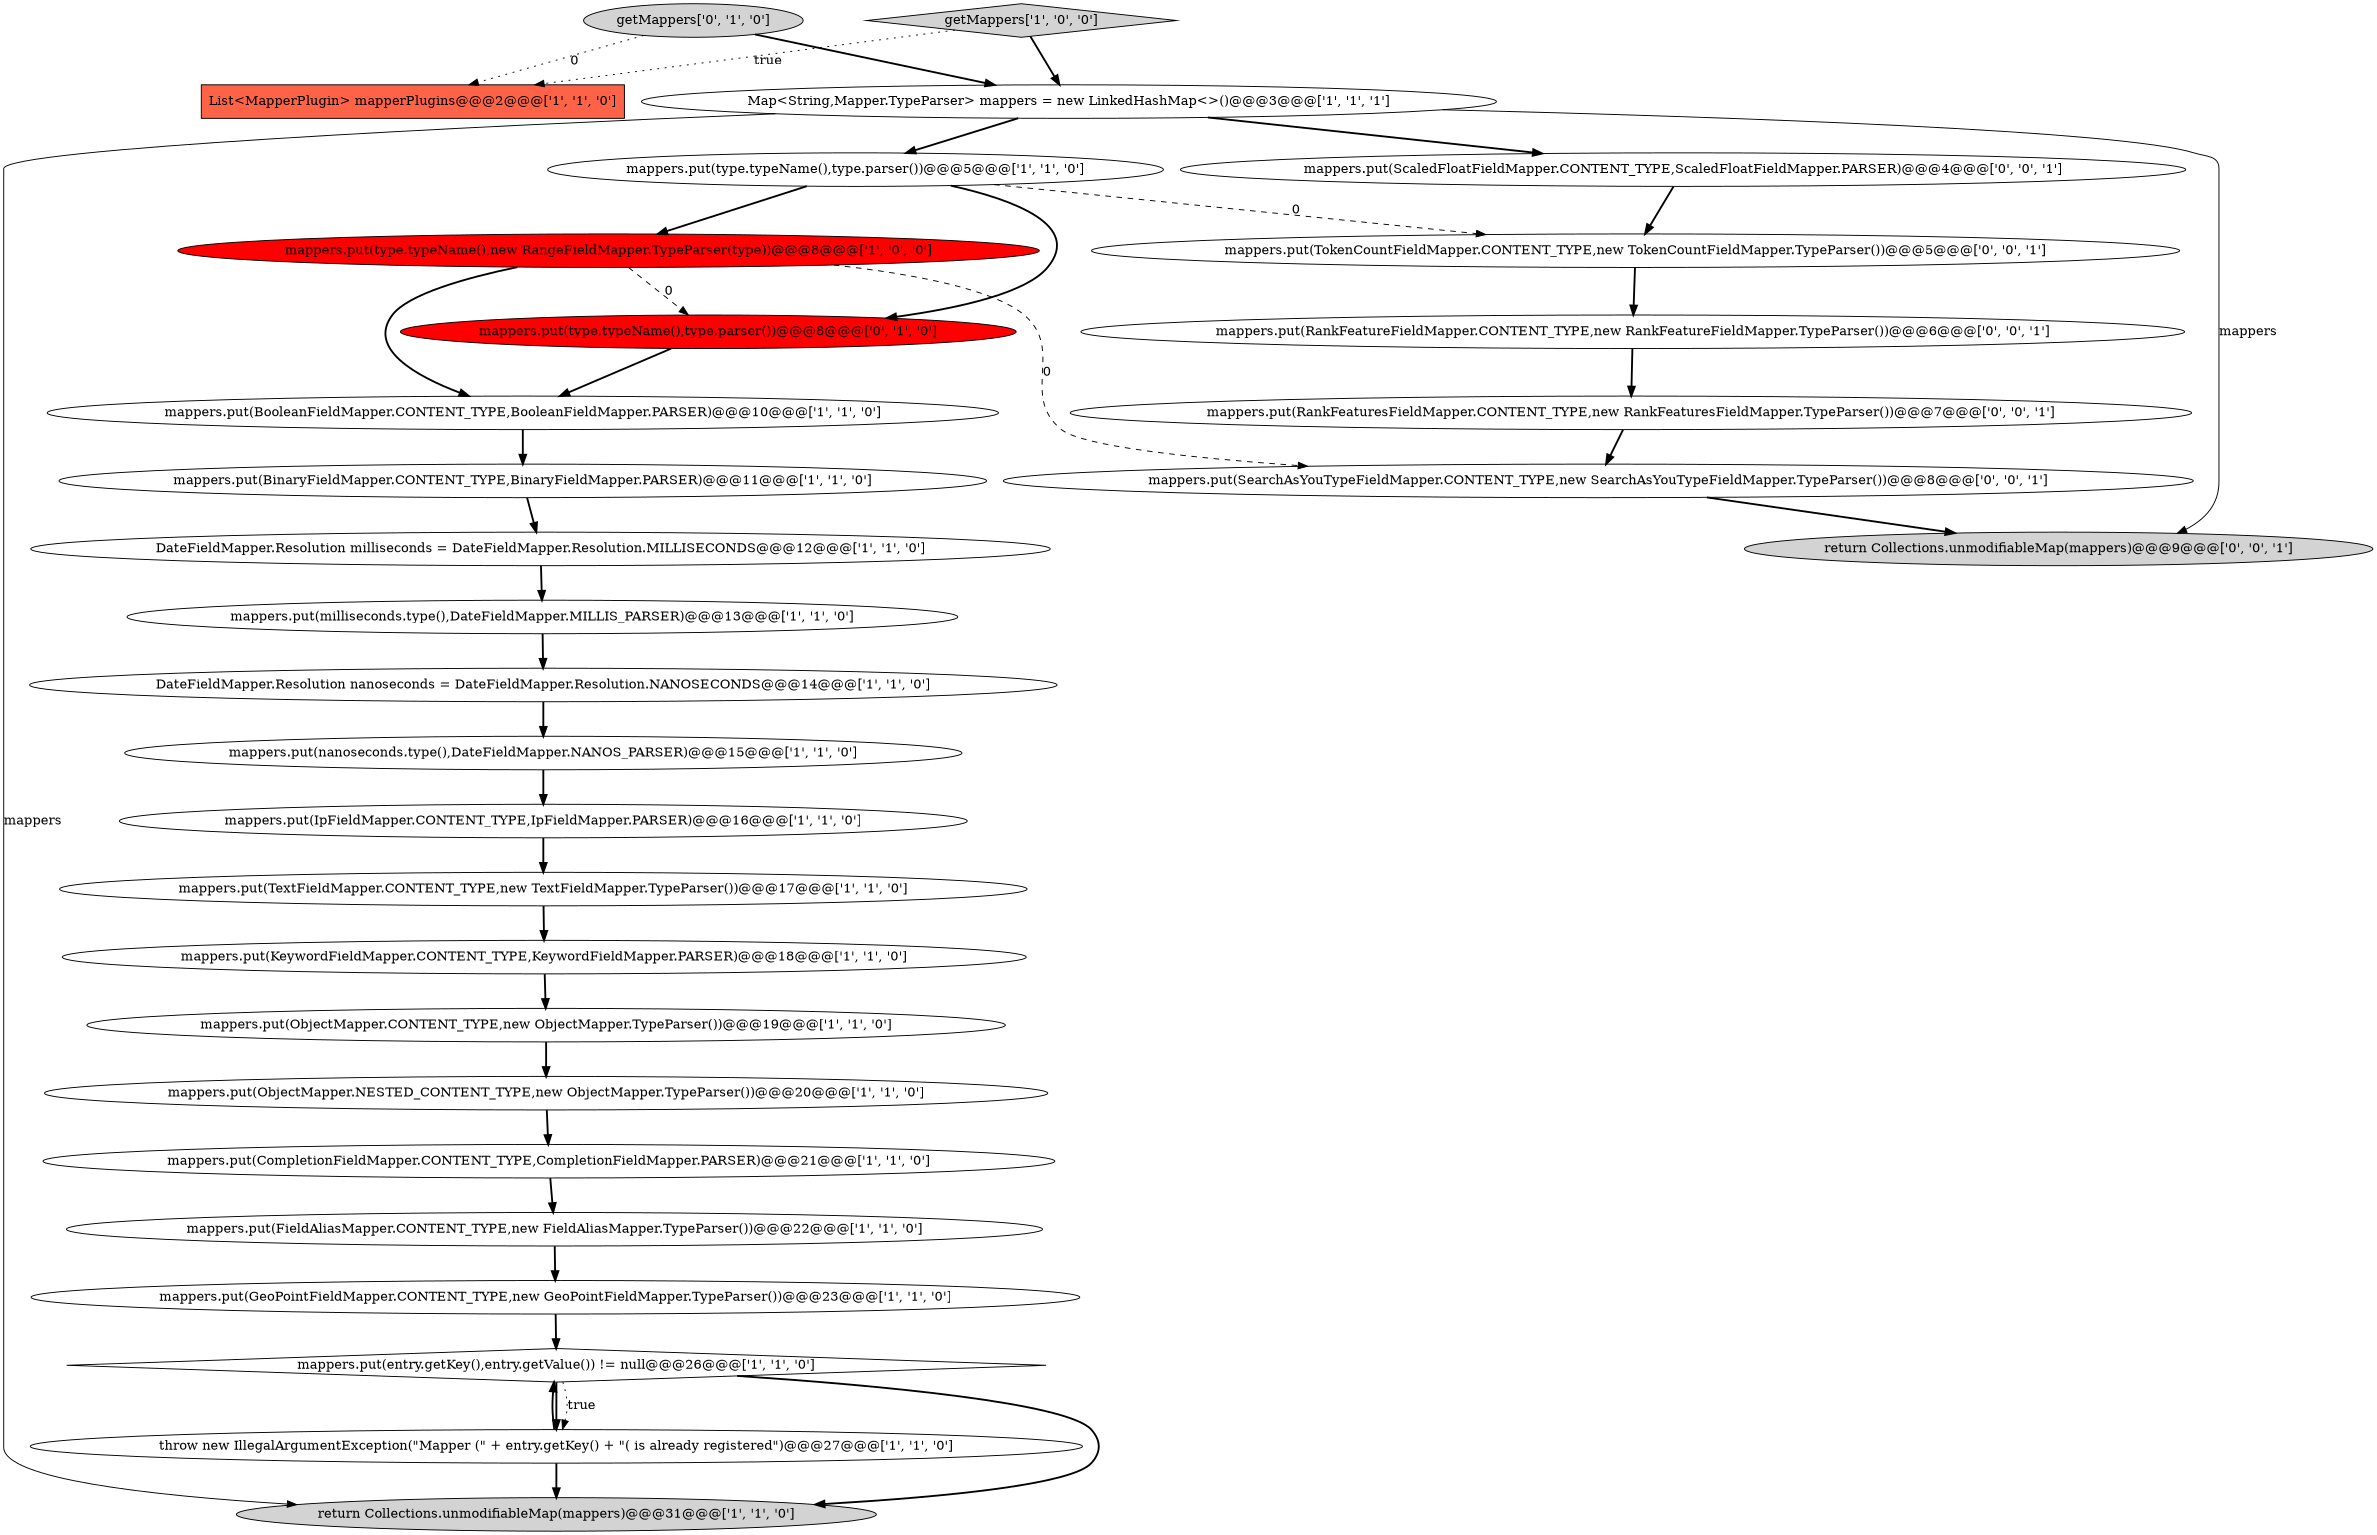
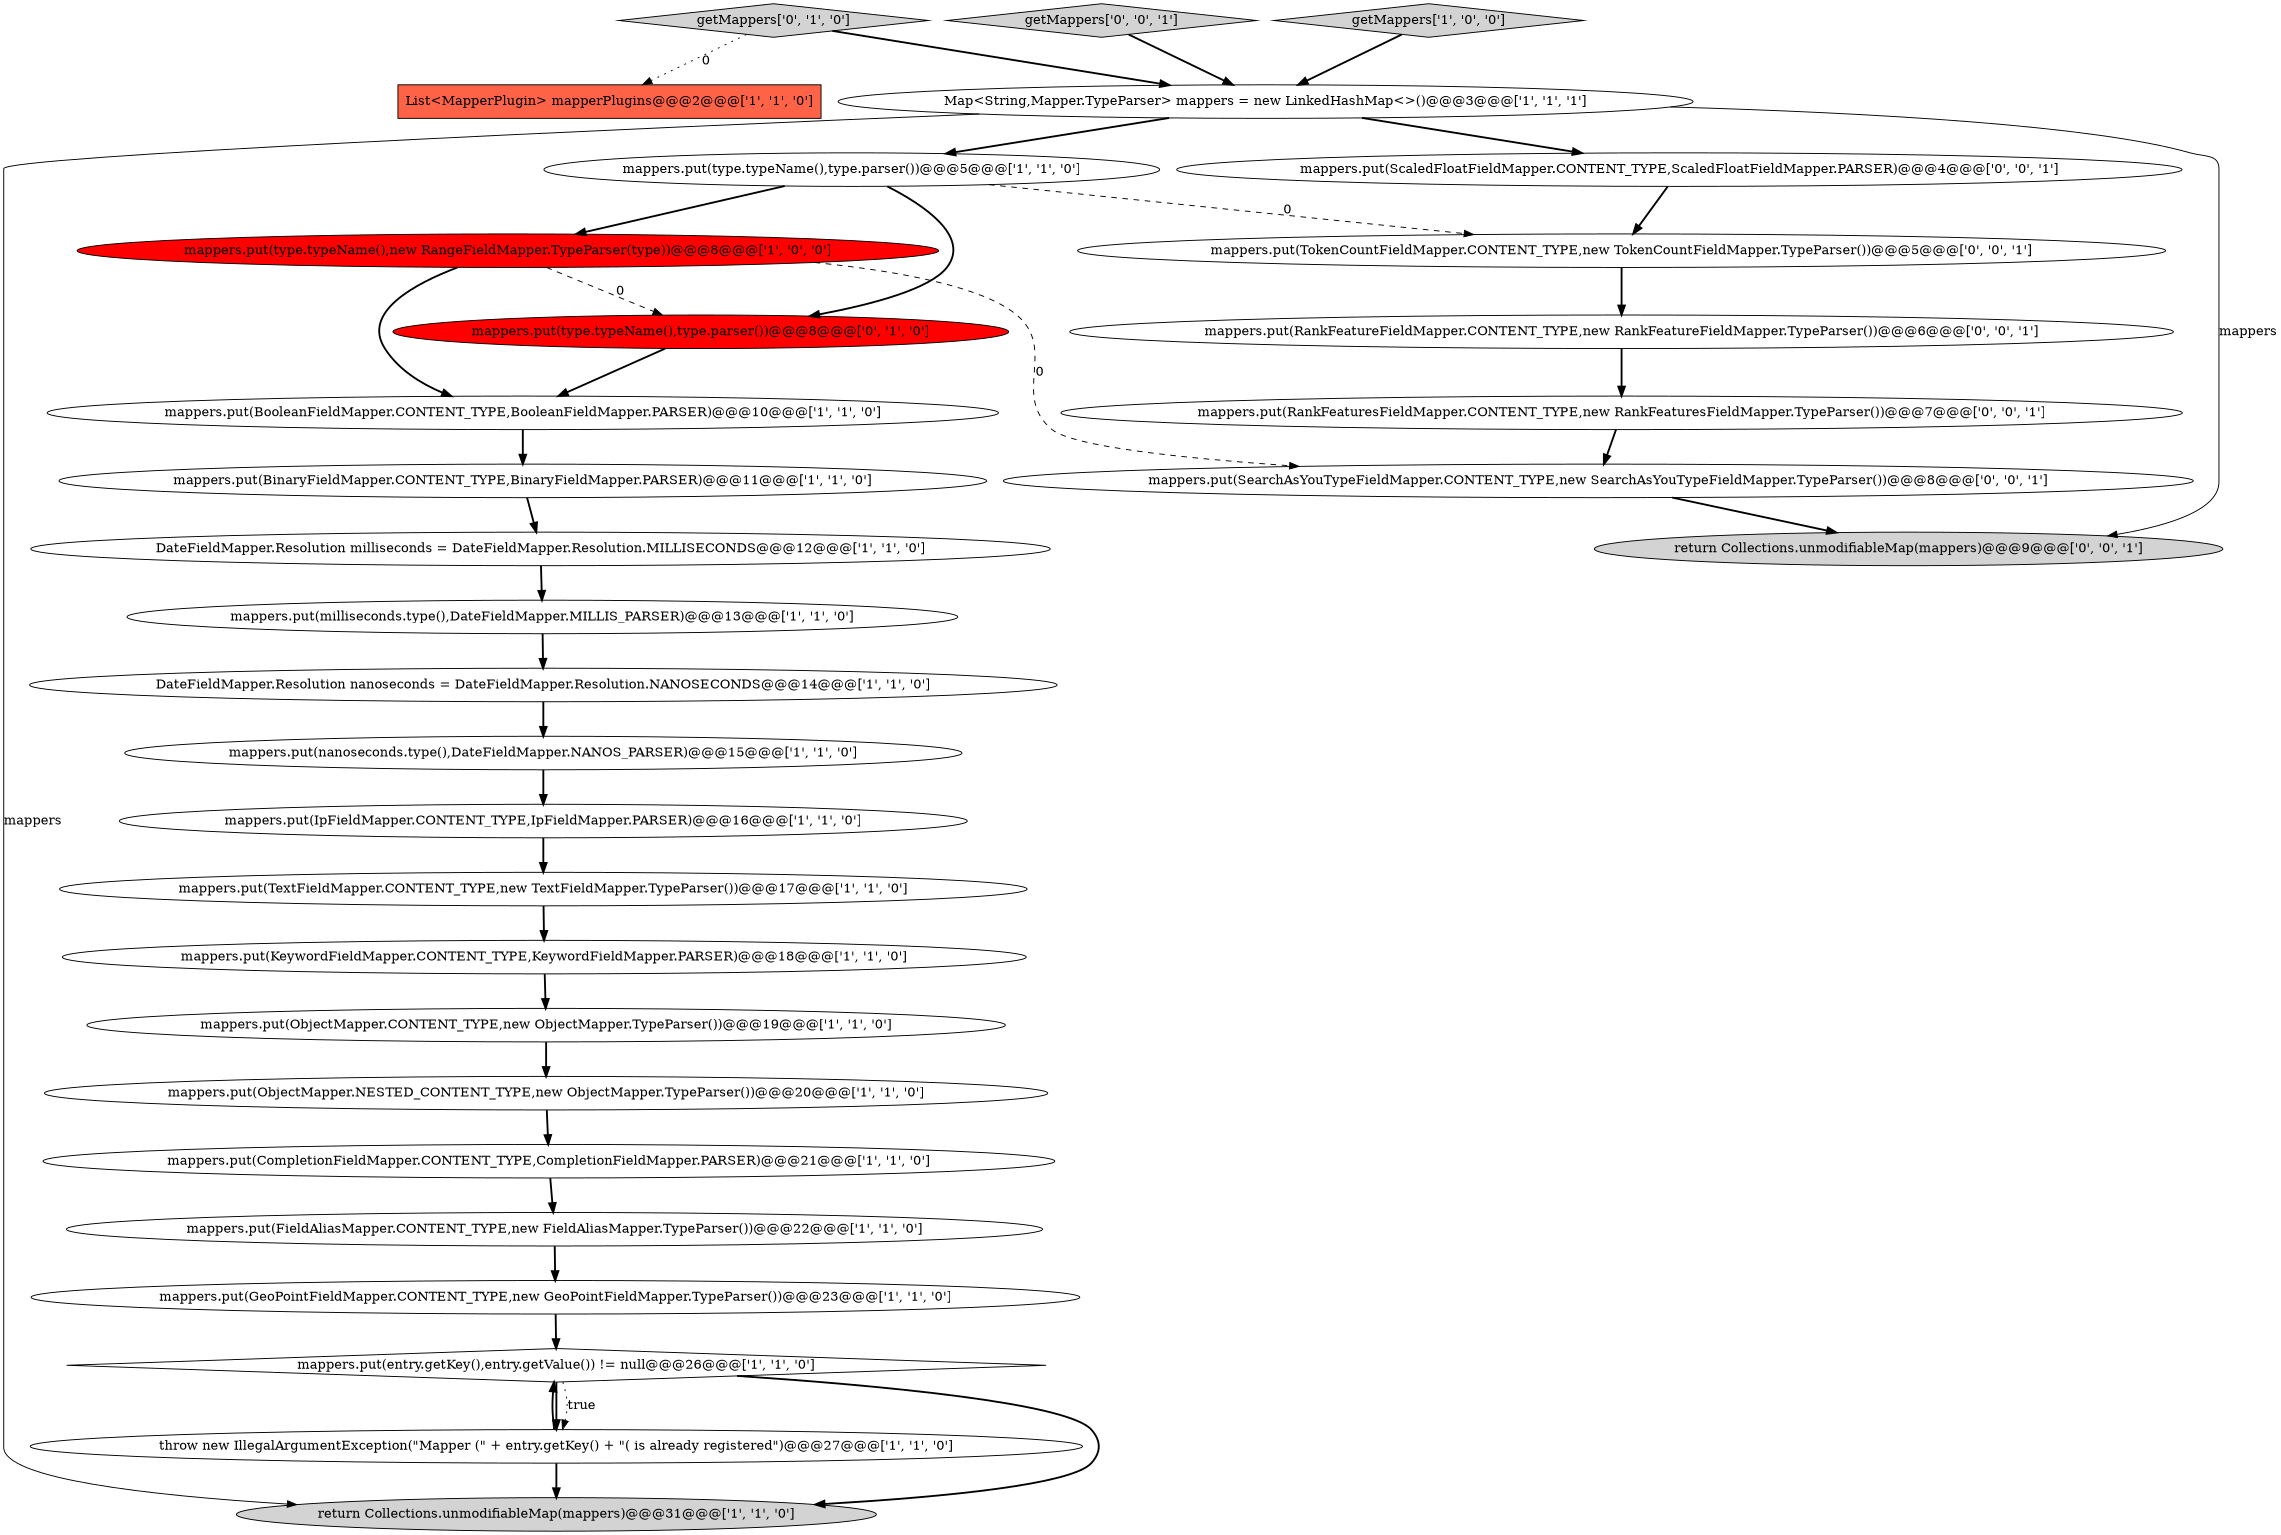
(693, 21) -> (774, 21)
none -> (1102, 21)
(750, 57) -> none
